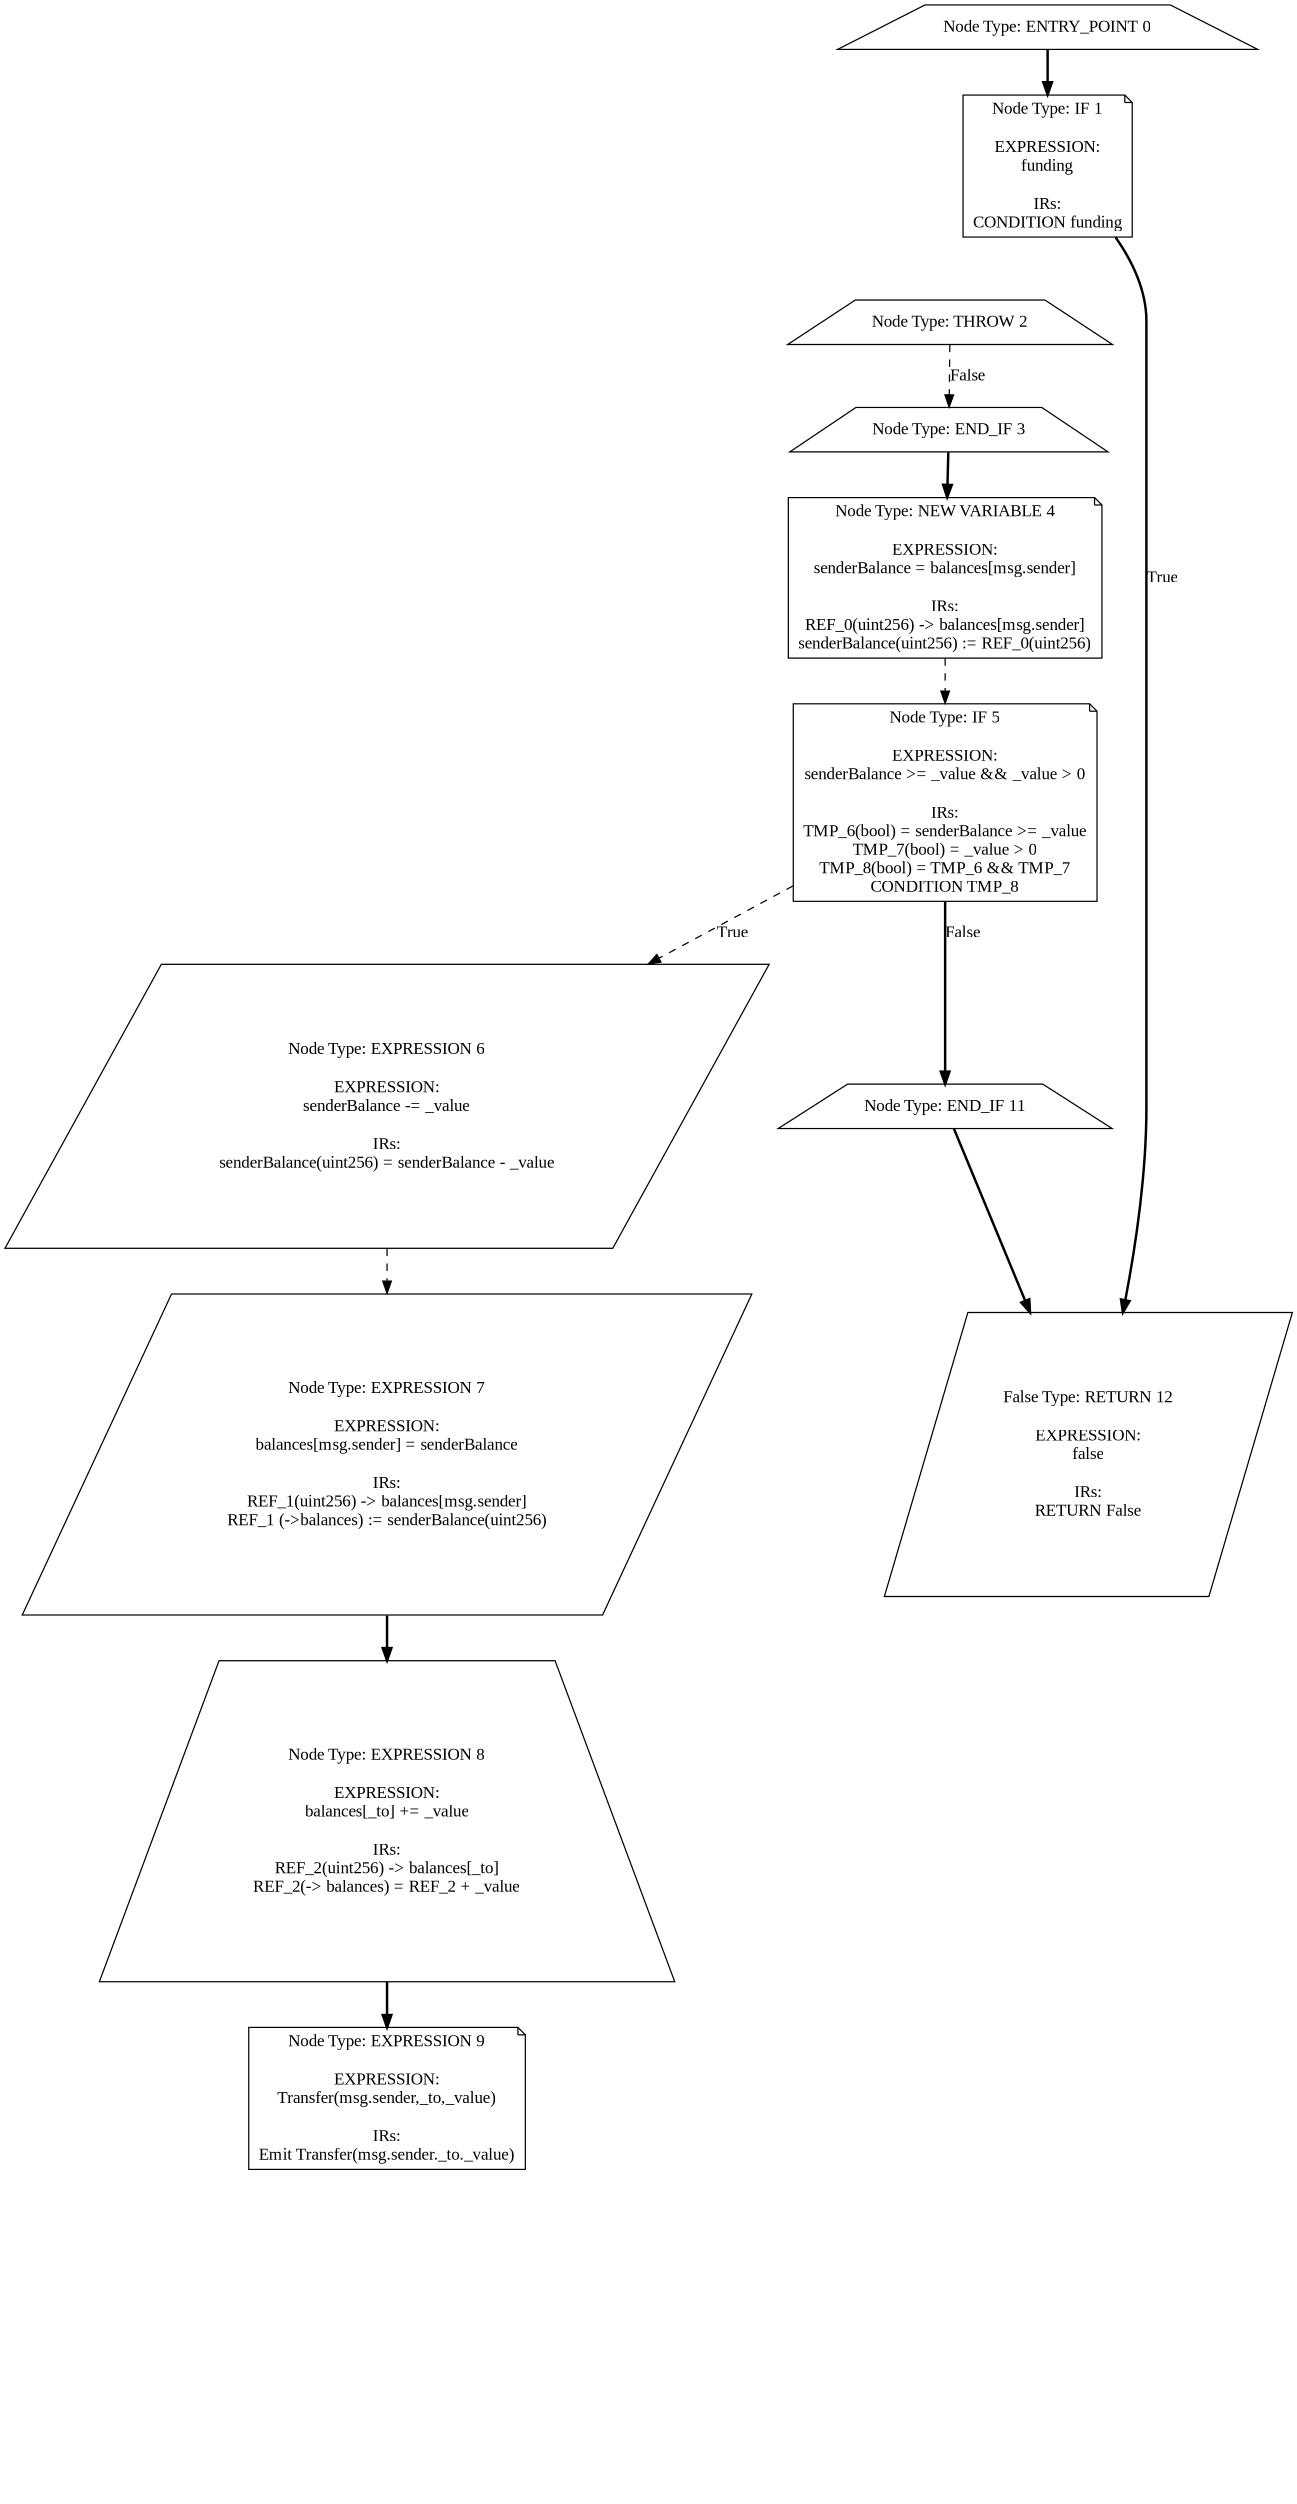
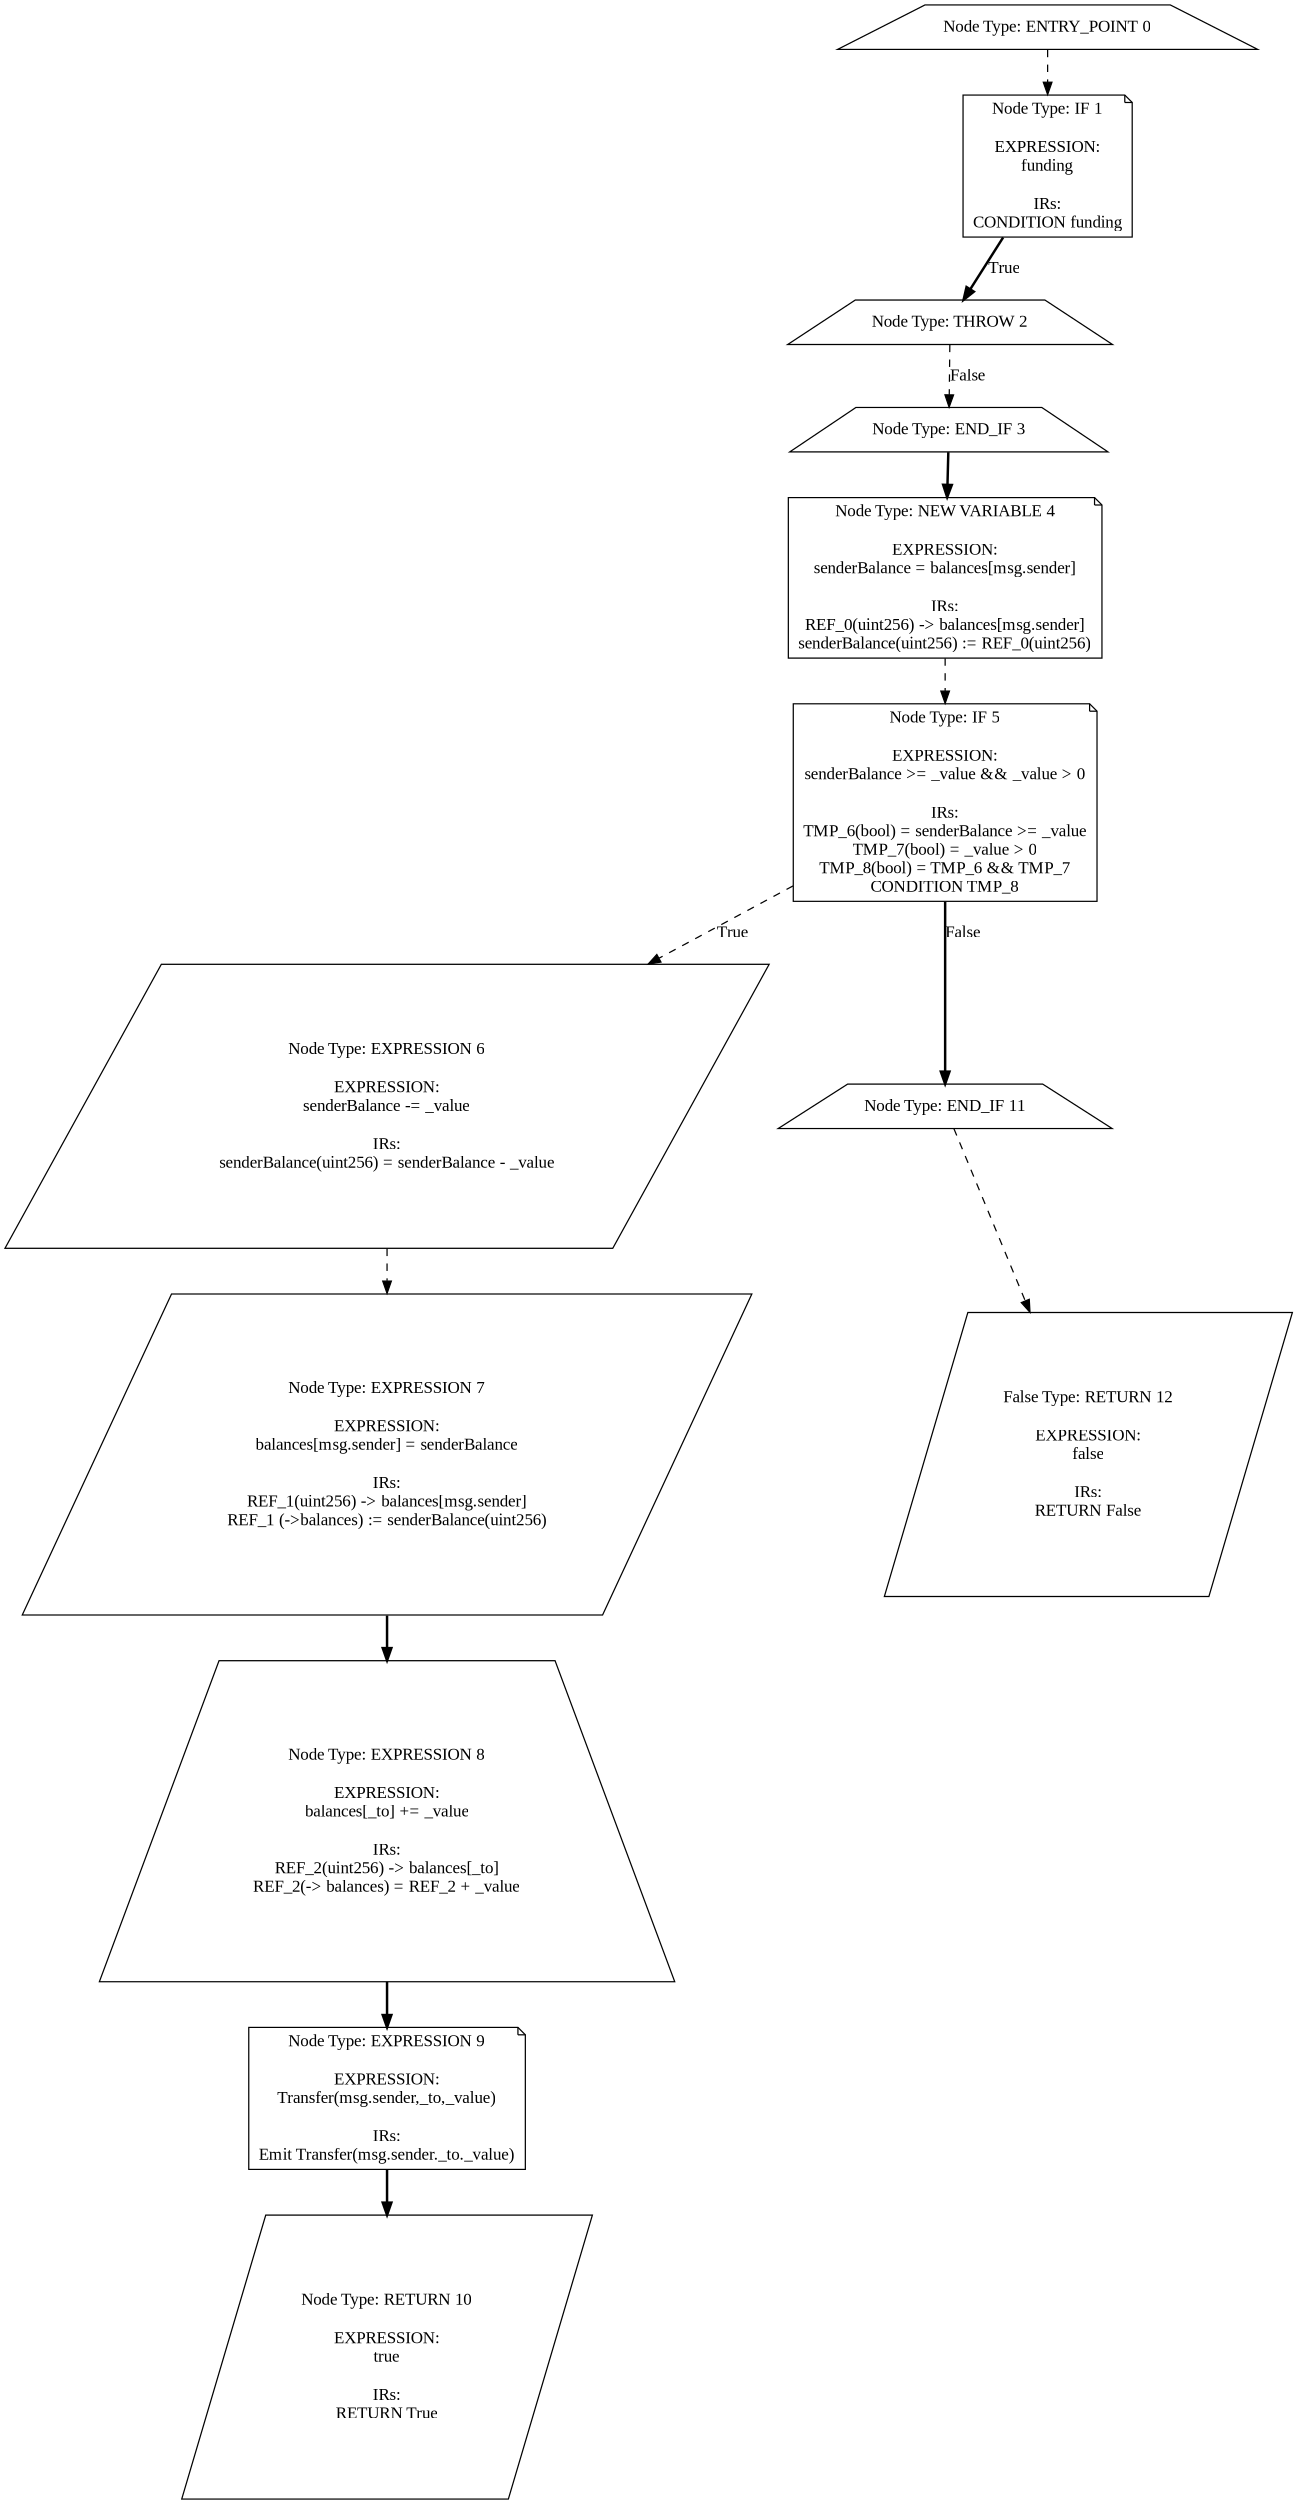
(1048, 66) -> (1048, 66)
(1146, 766) -> (987, 263)
(990, 1215) -> (990, 1215)
none -> (387, 2357)
